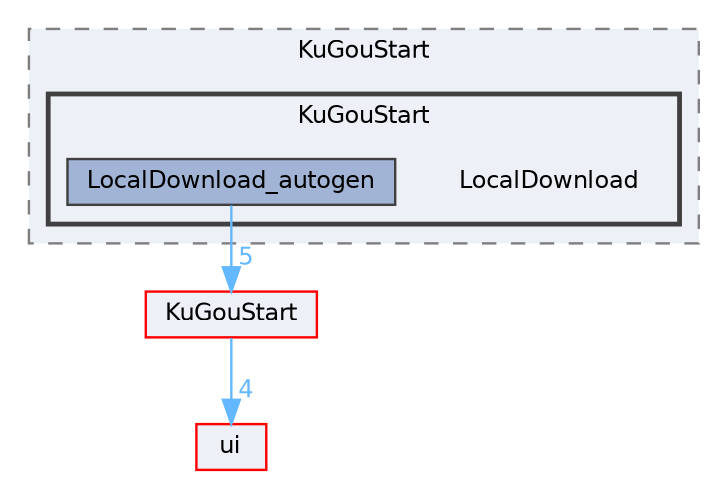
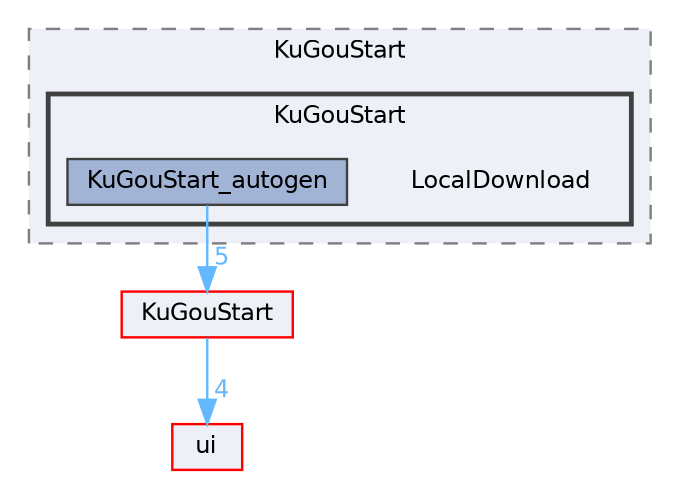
(231, 182) -> (207, 182)
